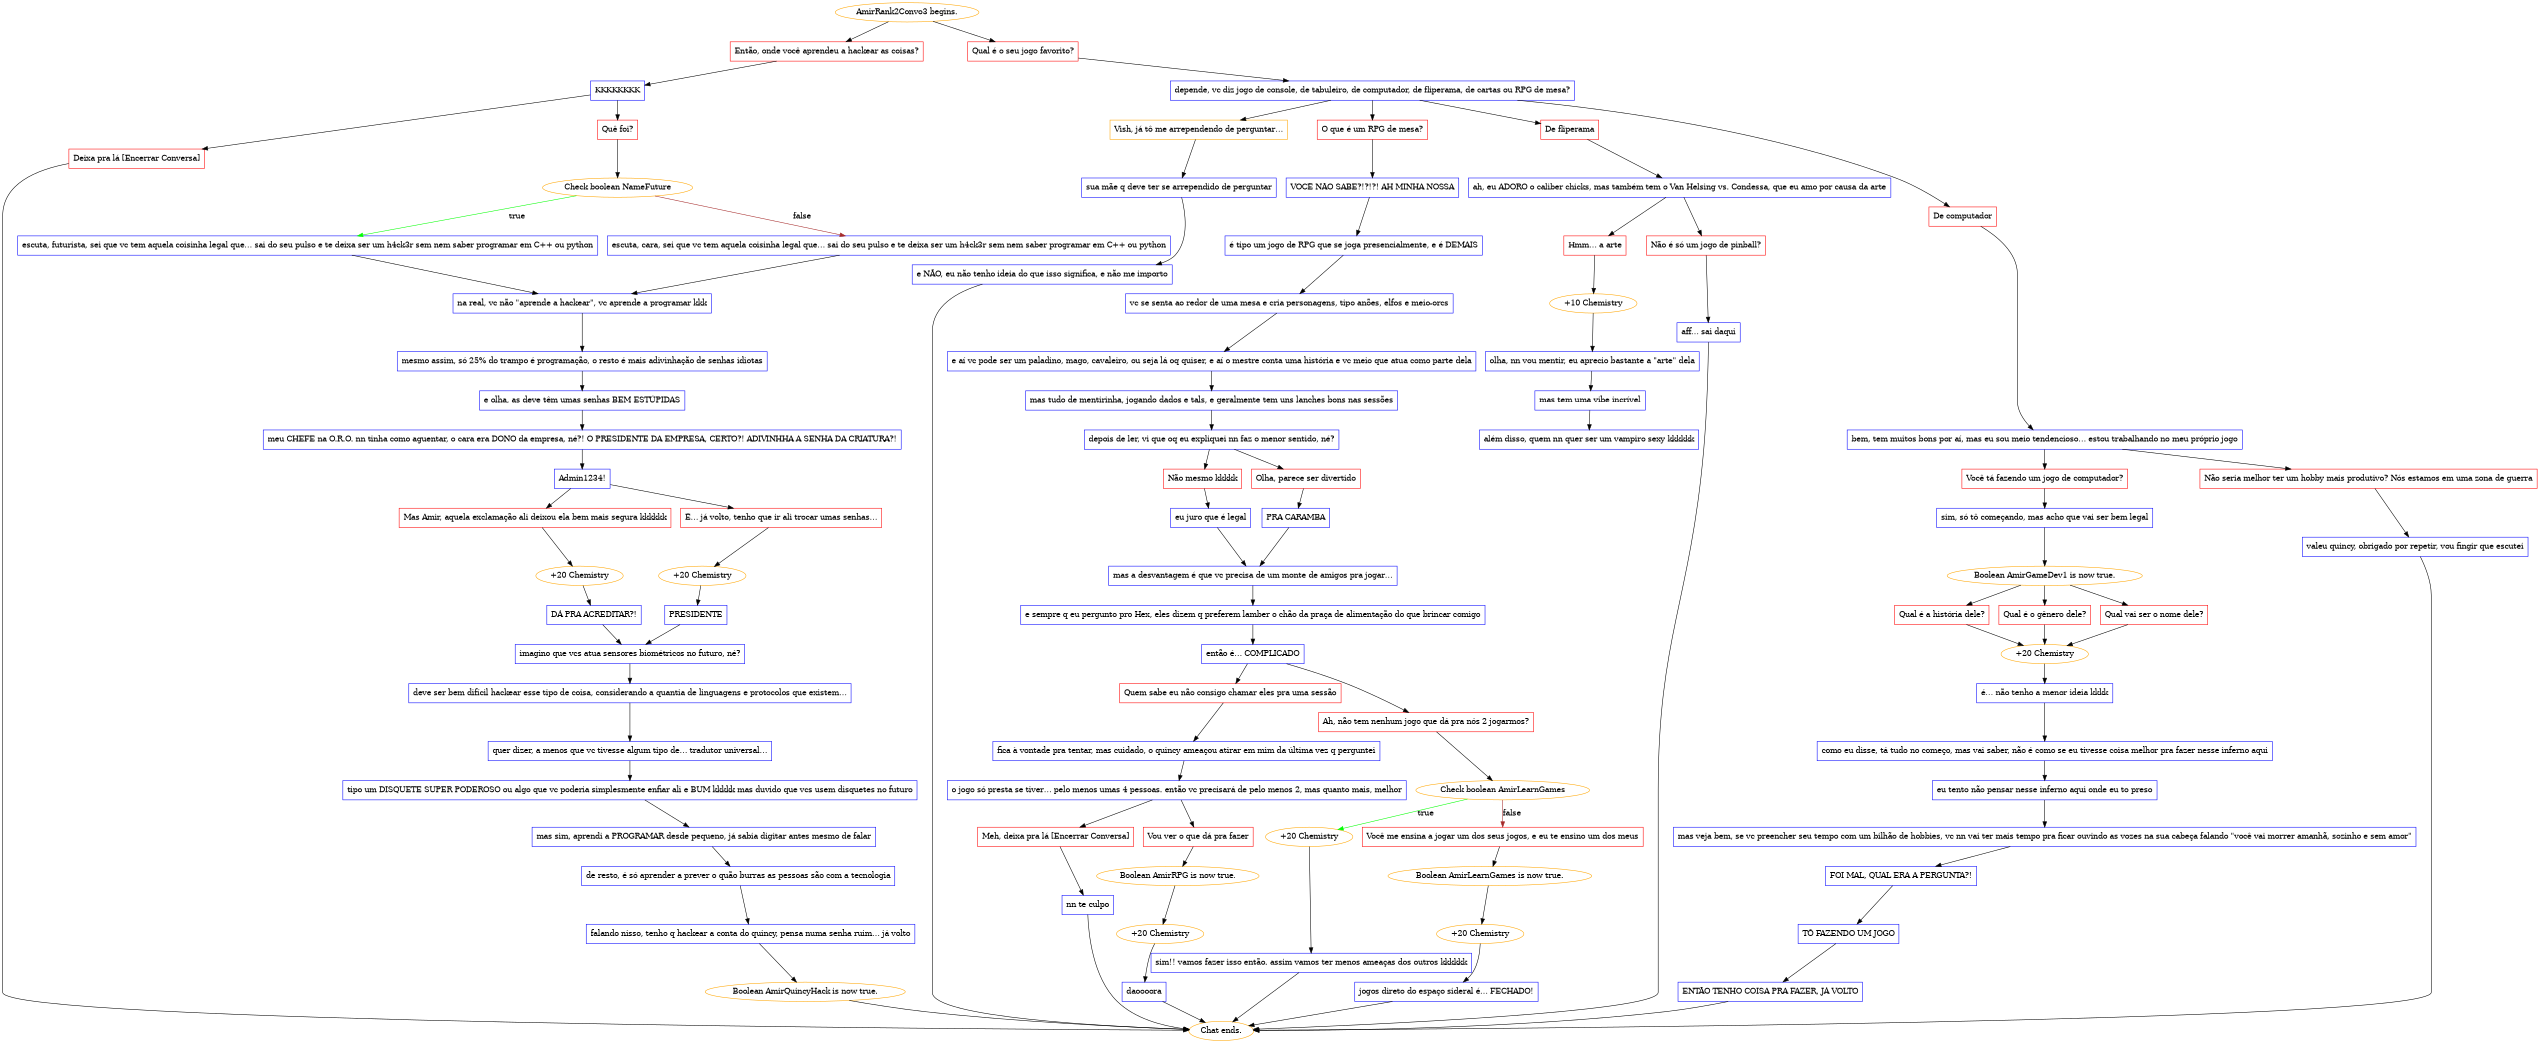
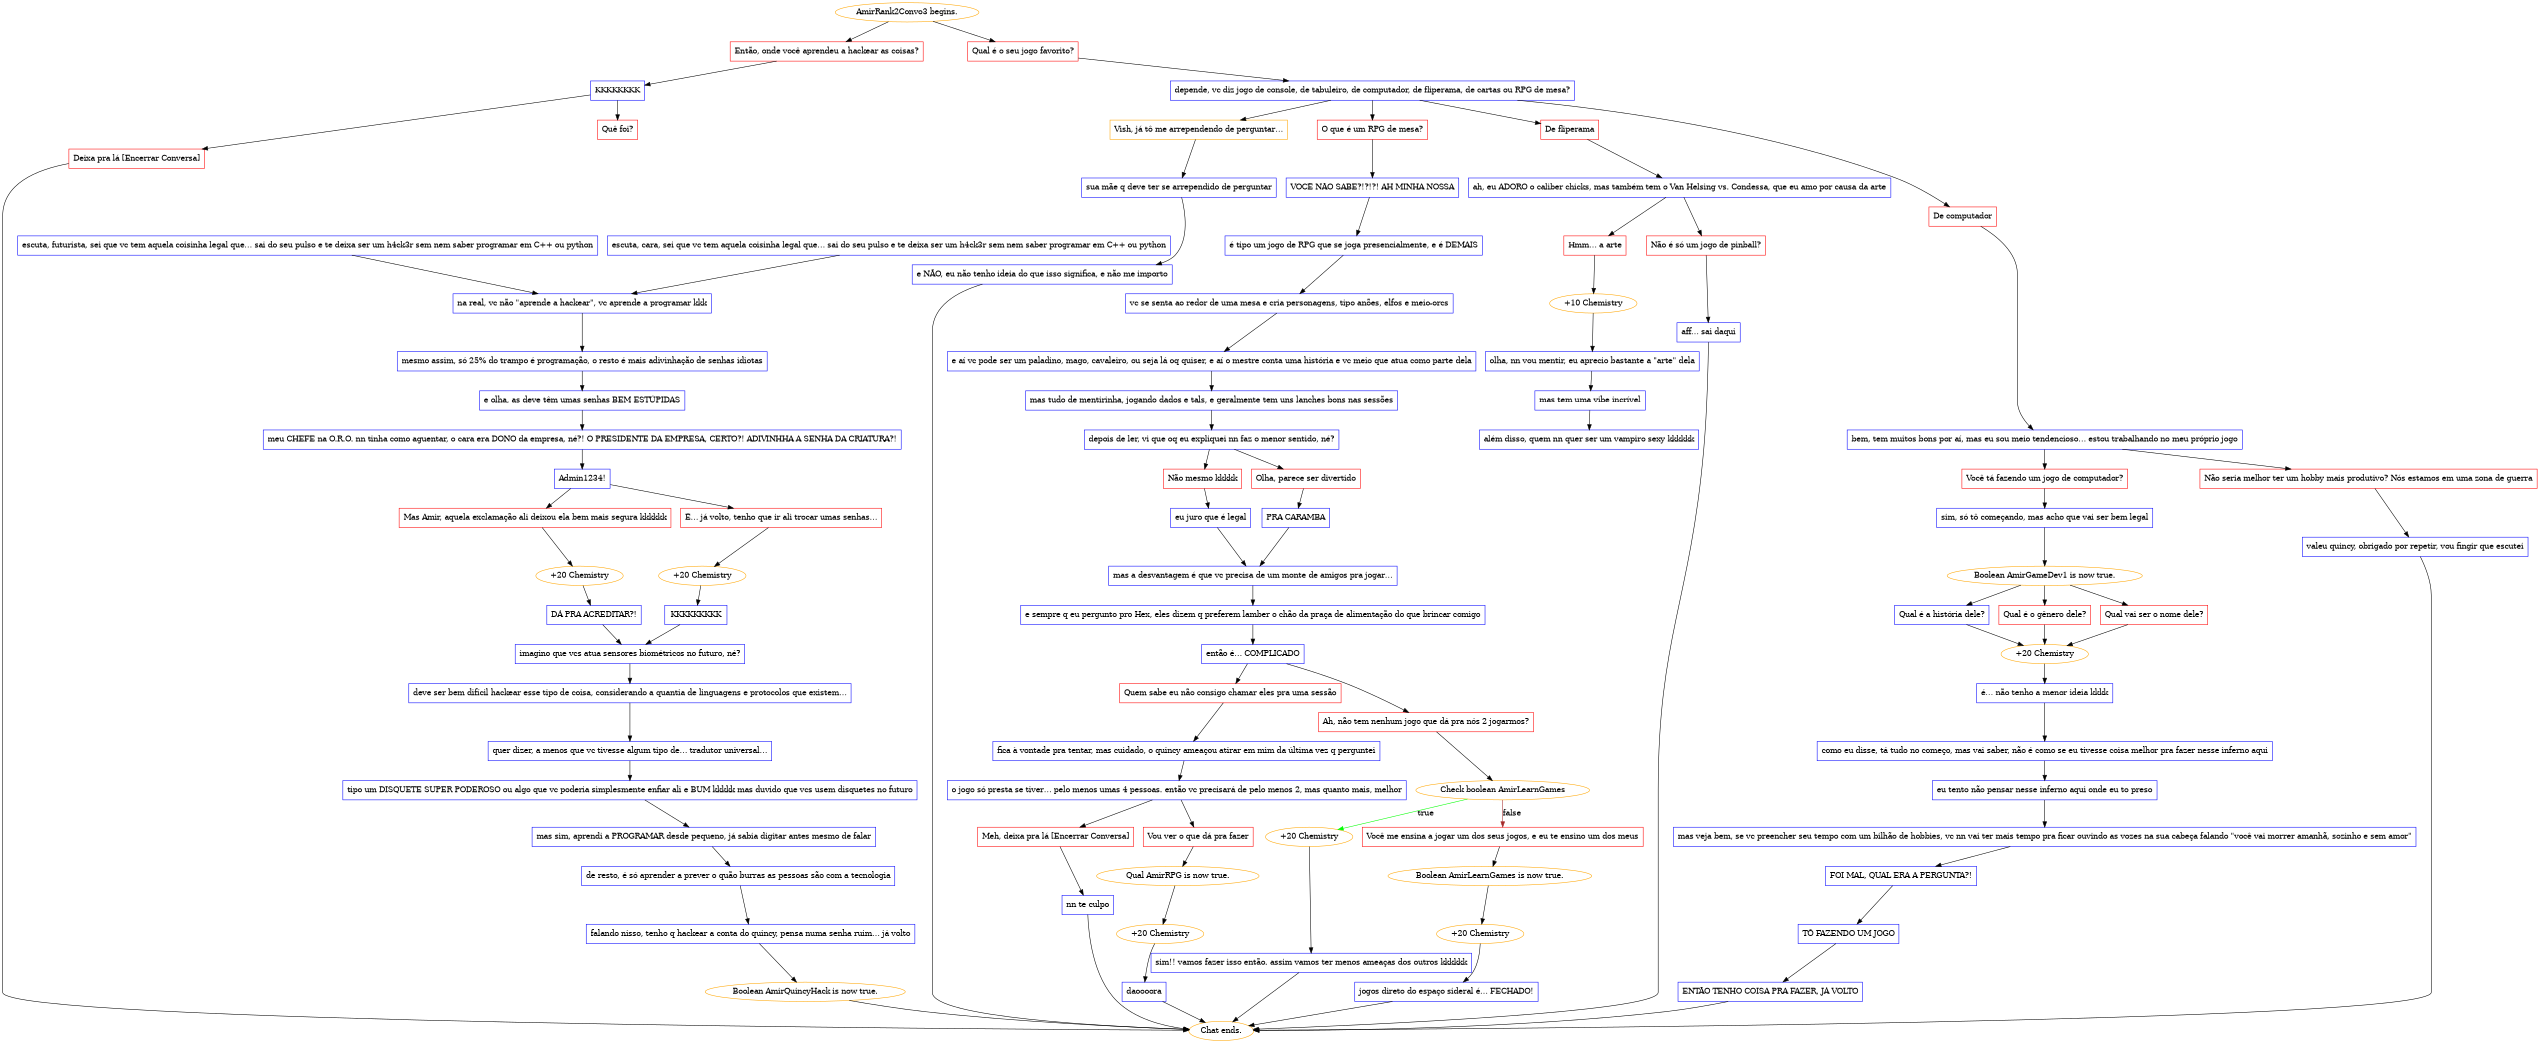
(618, 188) -> none
(696, 615) -> (696, 615)
(1942, 615) -> (1942, 615)
(1178, 876) -> (1178, 876)
